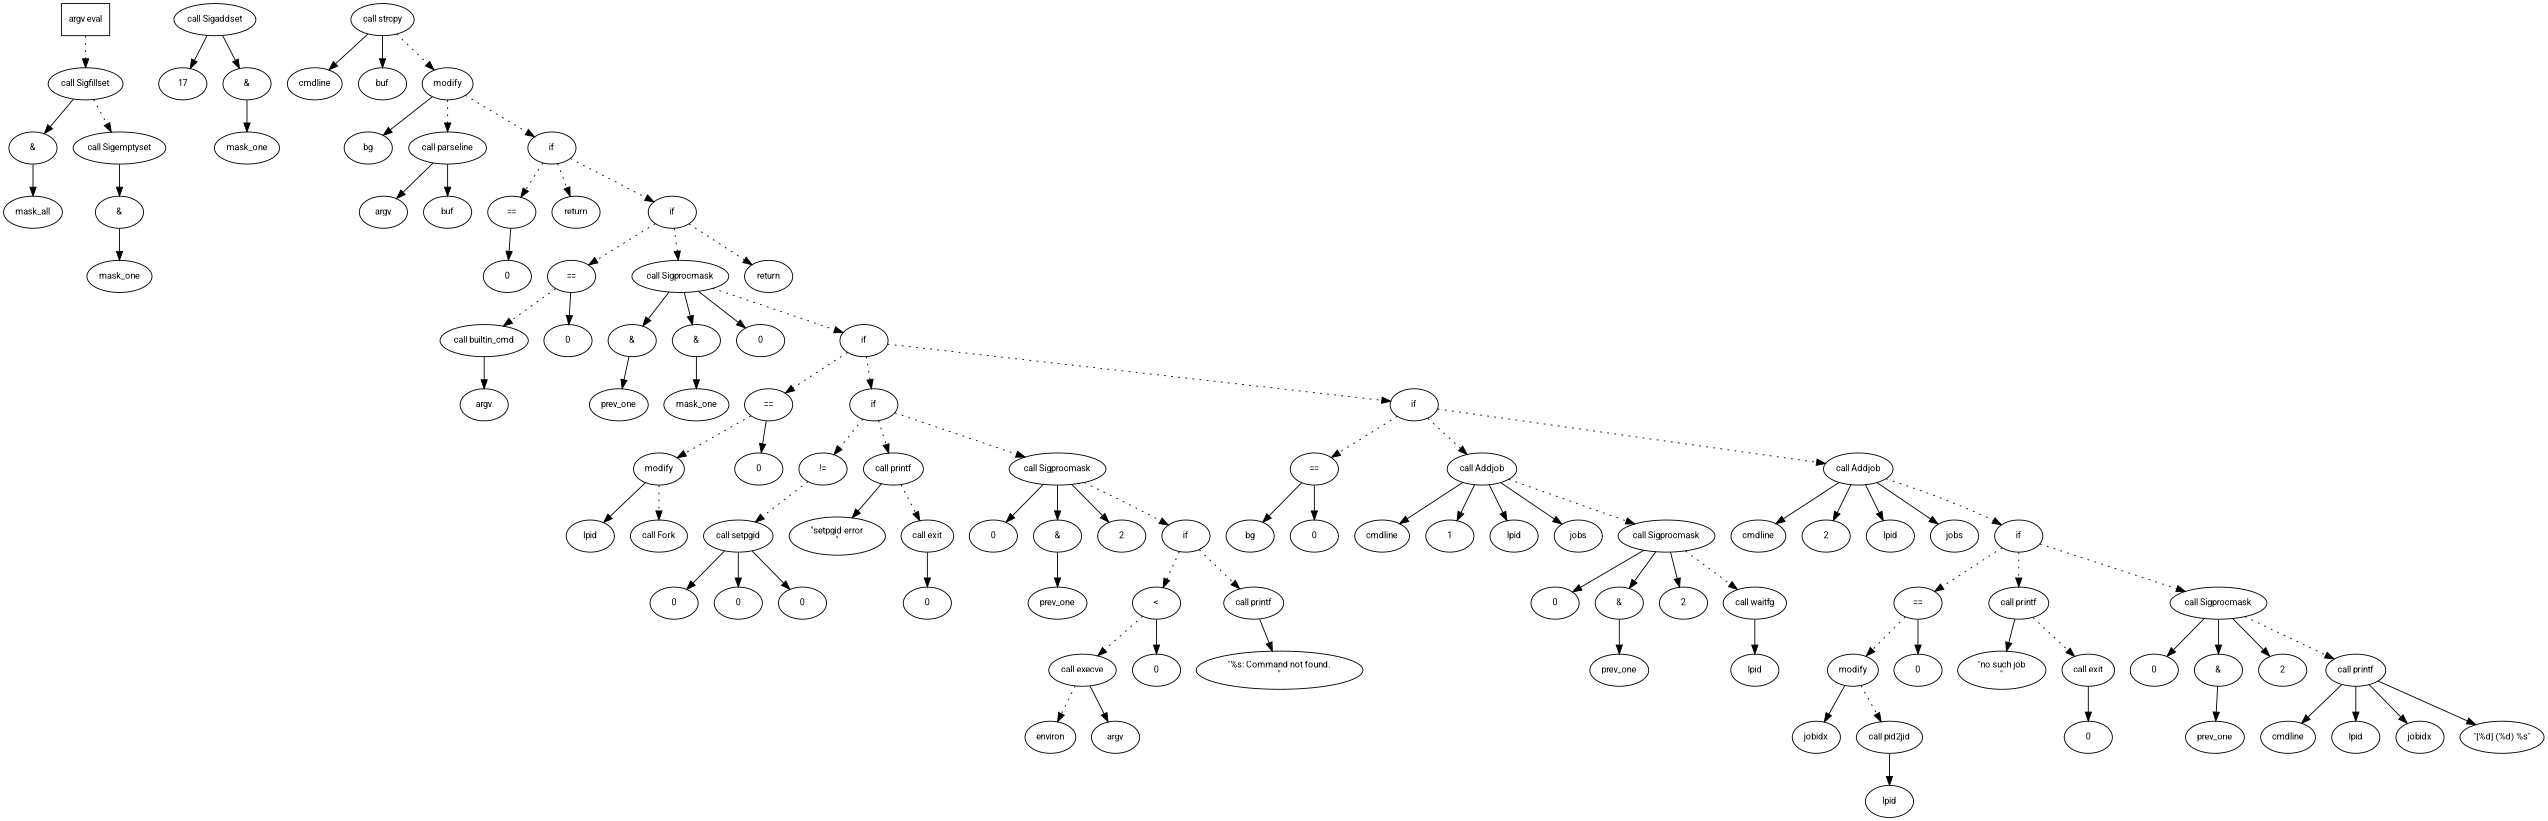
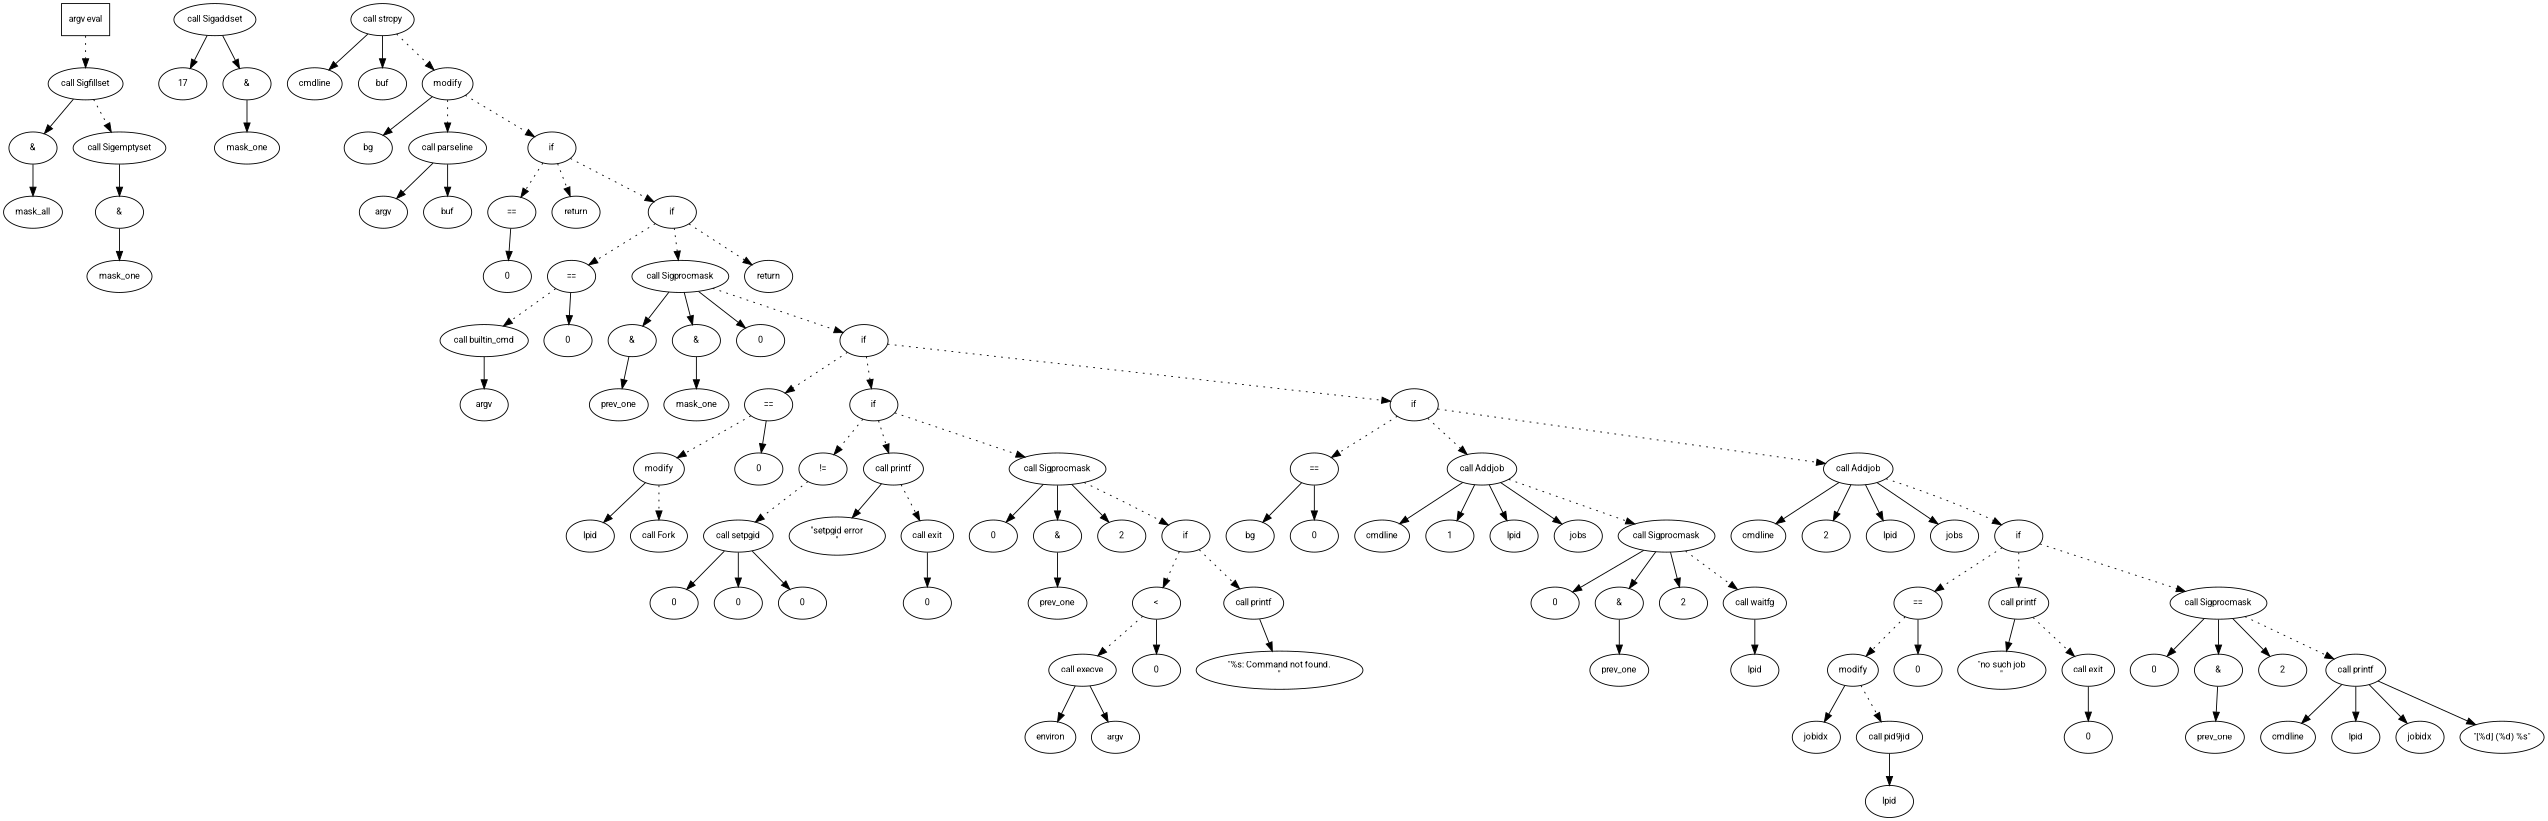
(1068, 700) -> (1068, 700)
(1889, 737) -> (1889, 737)
